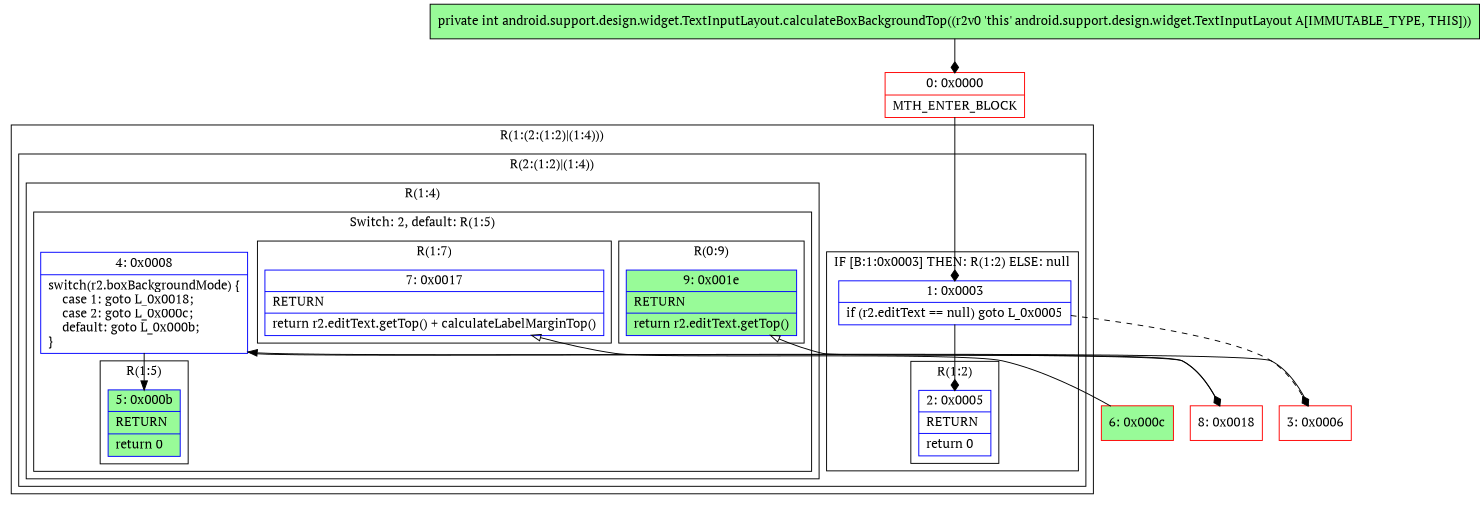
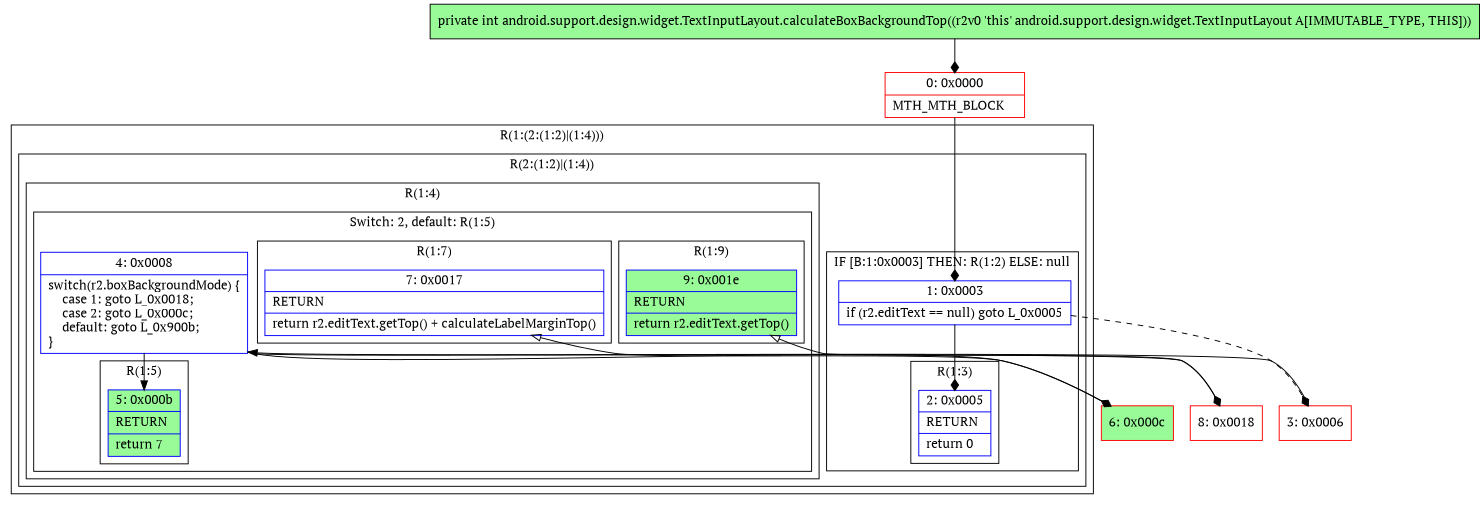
(955, 106) -> (949, 106)
(711, 252) -> (711, 252)
(124, 328) -> (124, 328)
none -> (679, 356)
(955, 372) -> (955, 372)
(139, 445) -> (139, 445)
